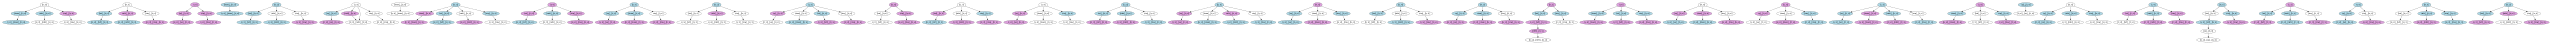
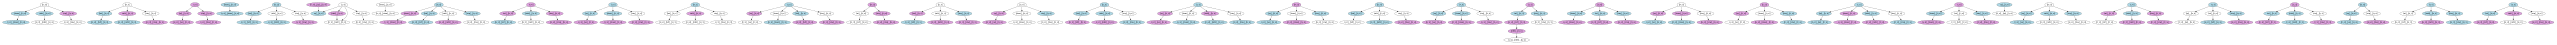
(331, 17) -> (318, 9)
(2208, 26) -> (2203, 9)
